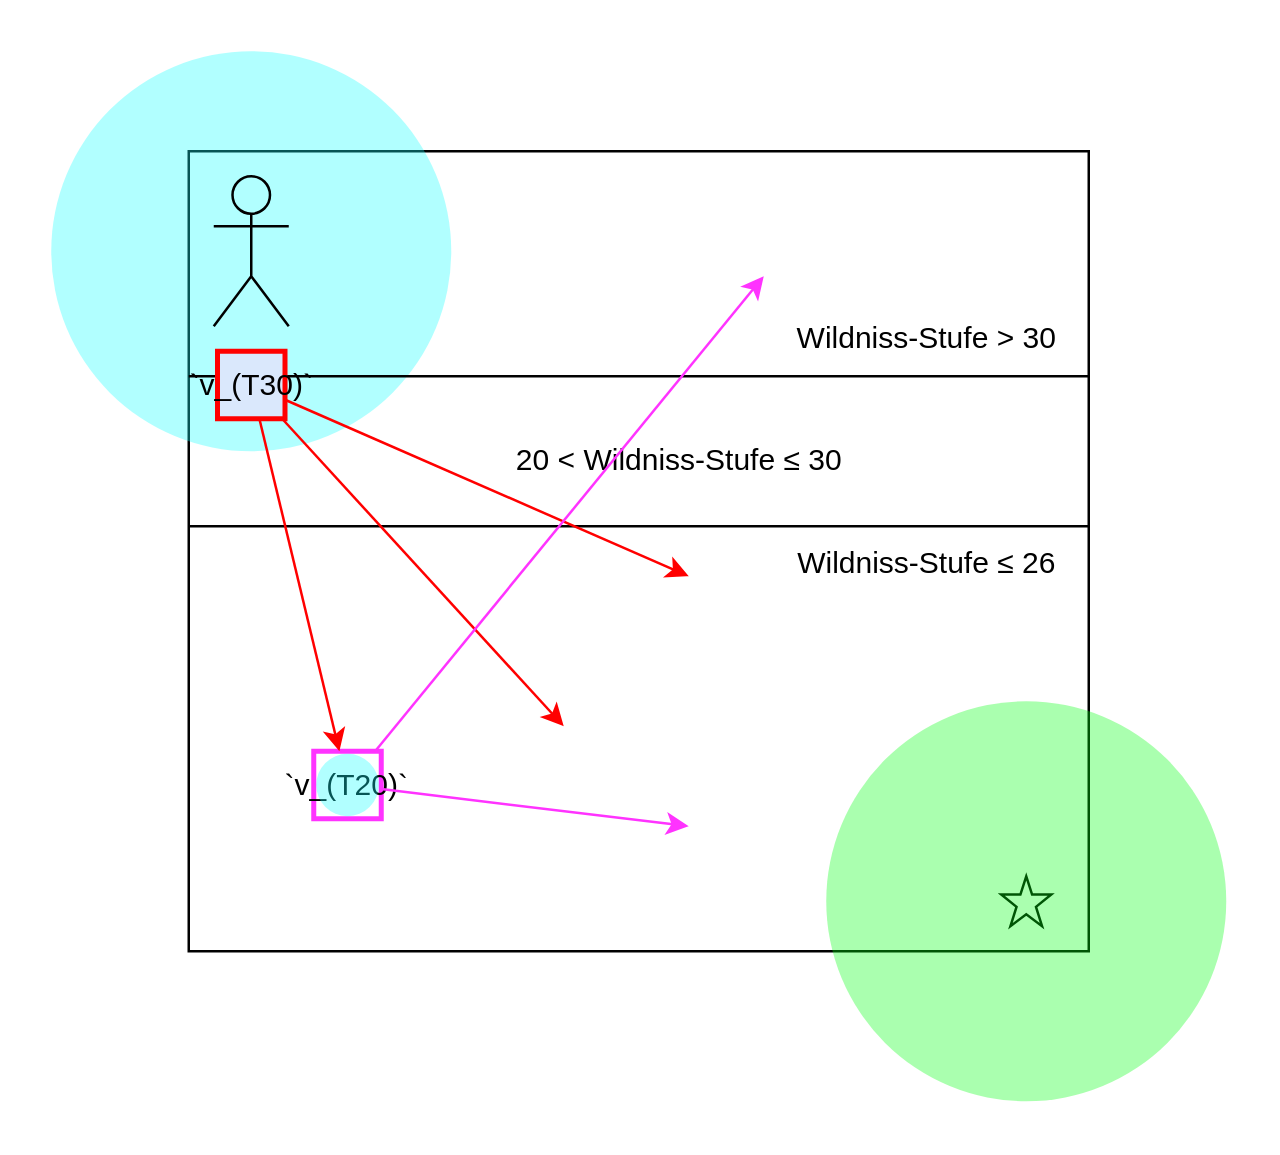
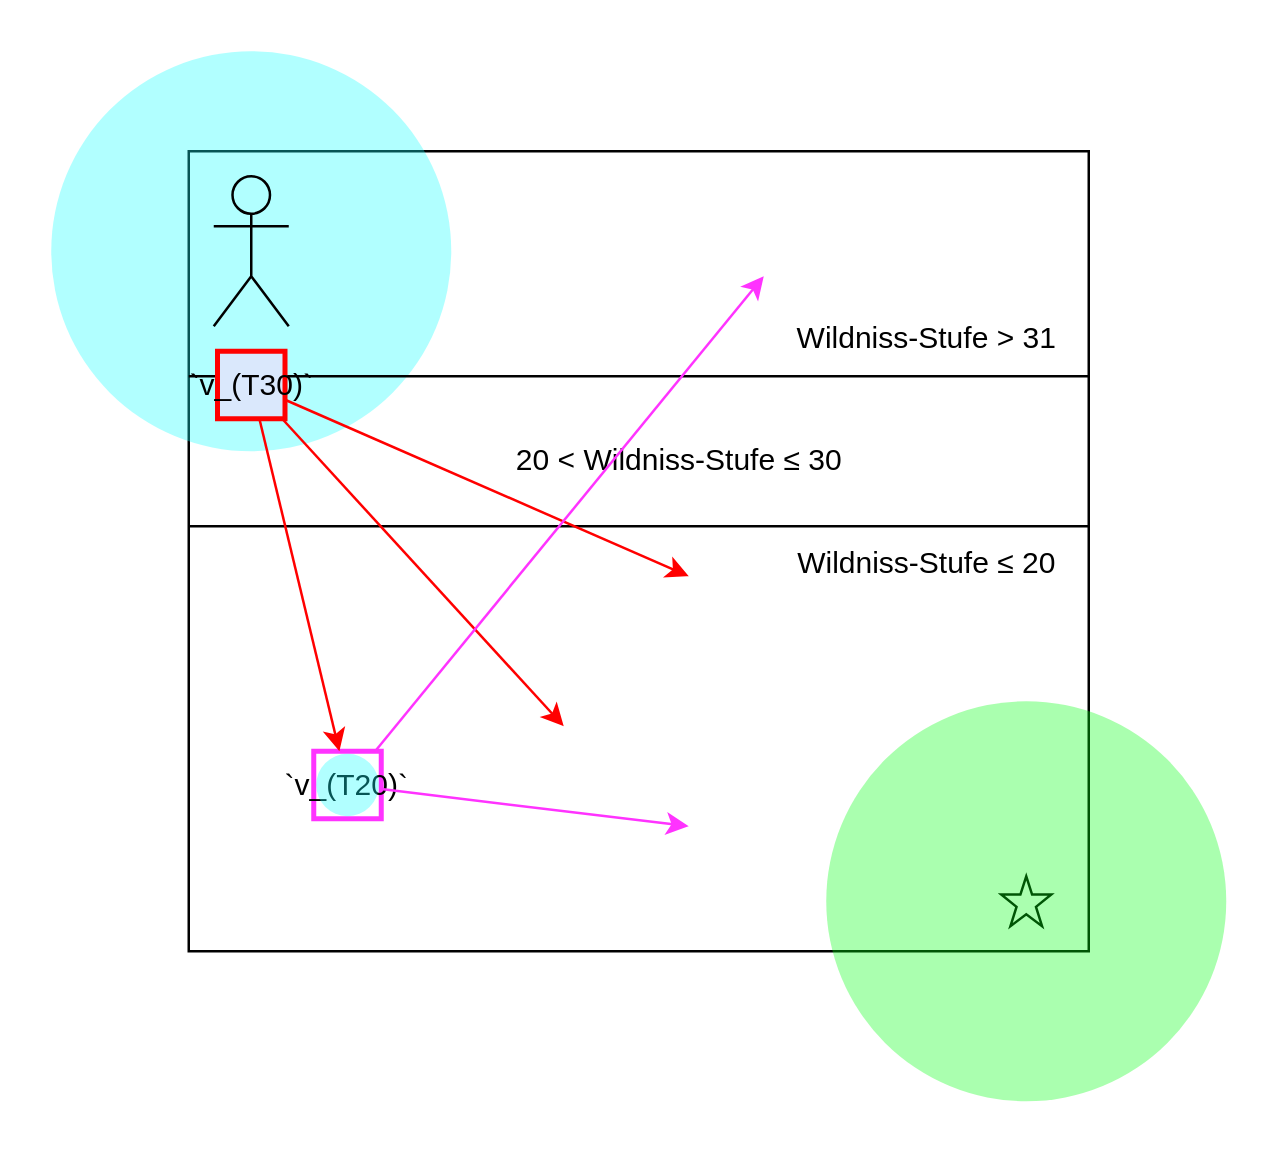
(928, 339) -> (928, 339)
(928, 564) -> (928, 564)
